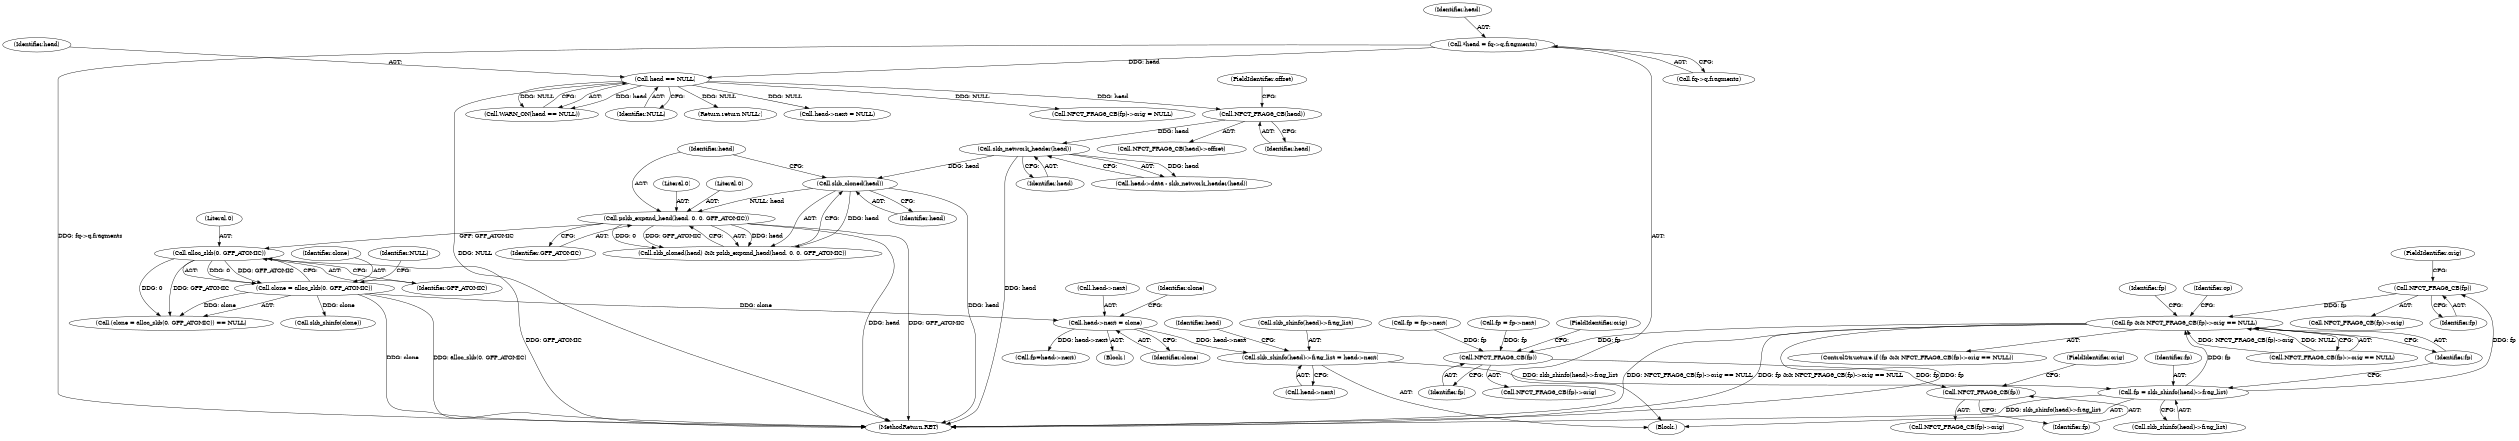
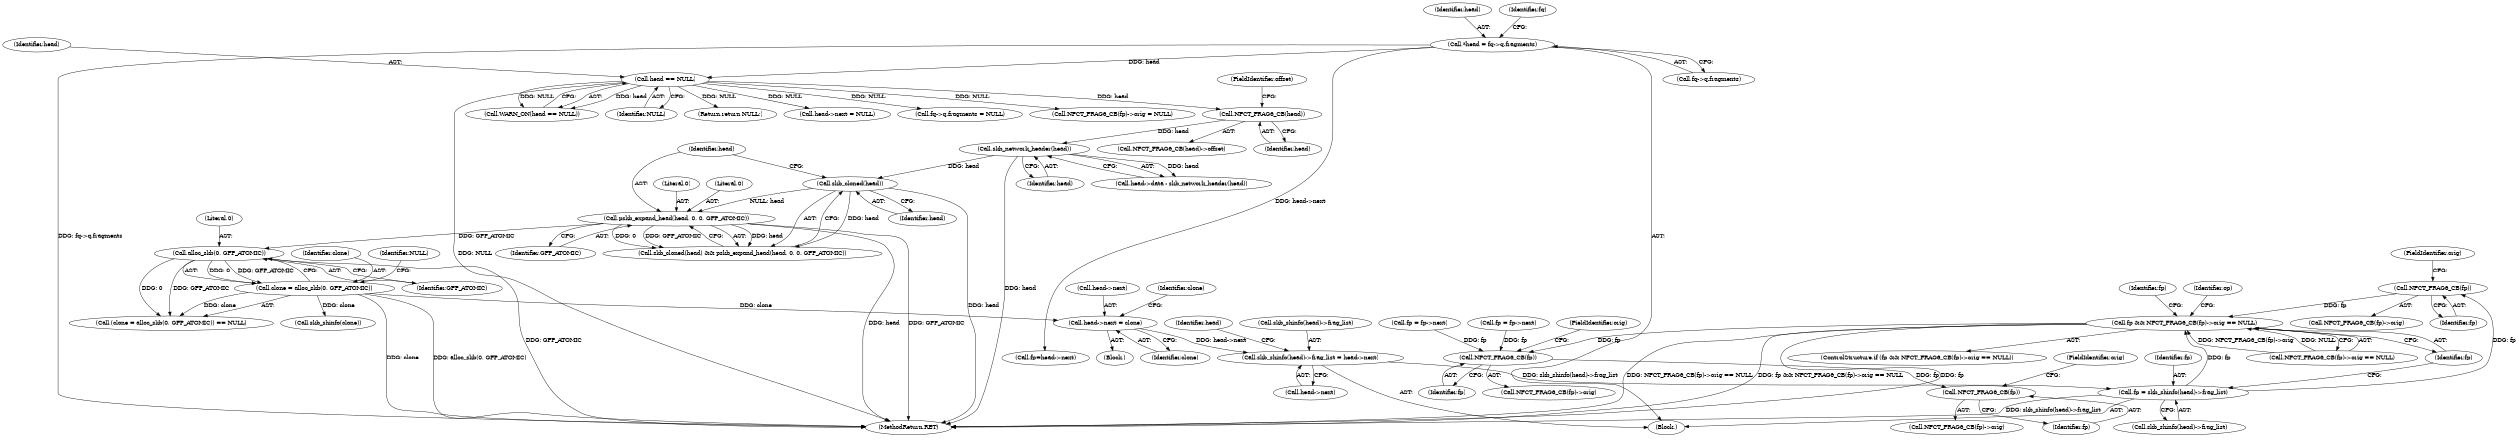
none -> (1528, 10)
none -> (960, 114)
(486, 236) -> (486, 236)
(1060, 336) -> (1255, 207)
